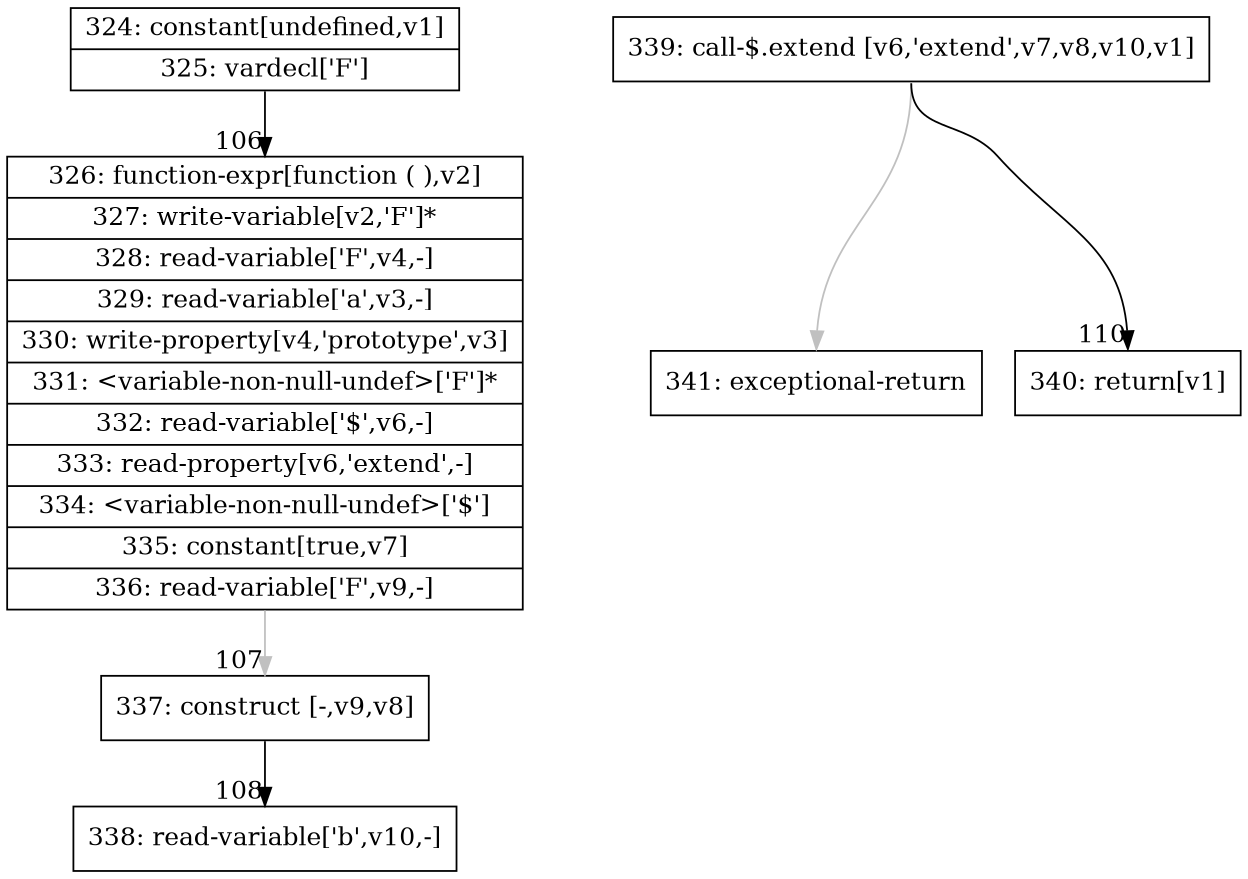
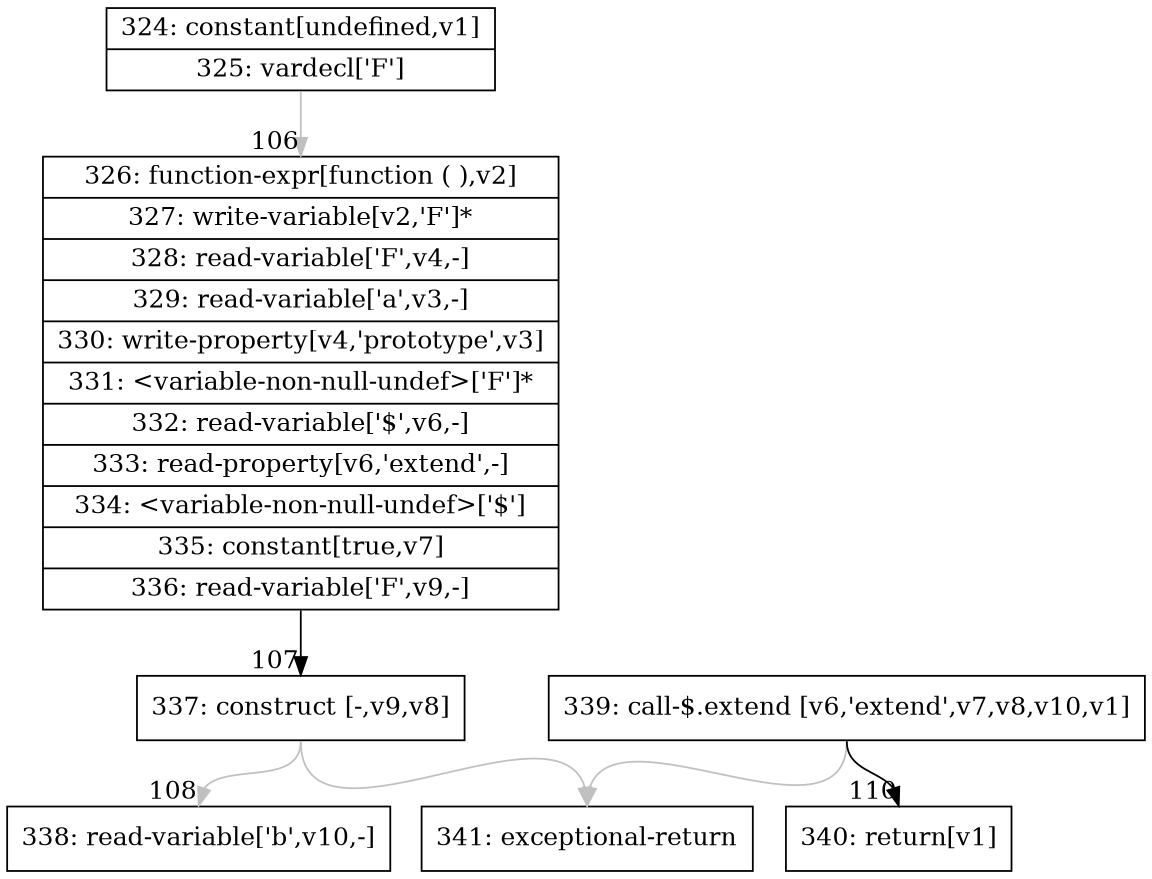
(265, 114) -> (301, 114)
(265, 634) -> (301, 634)
(265, 764) -> (259, 772)
none -> (435, 775)
